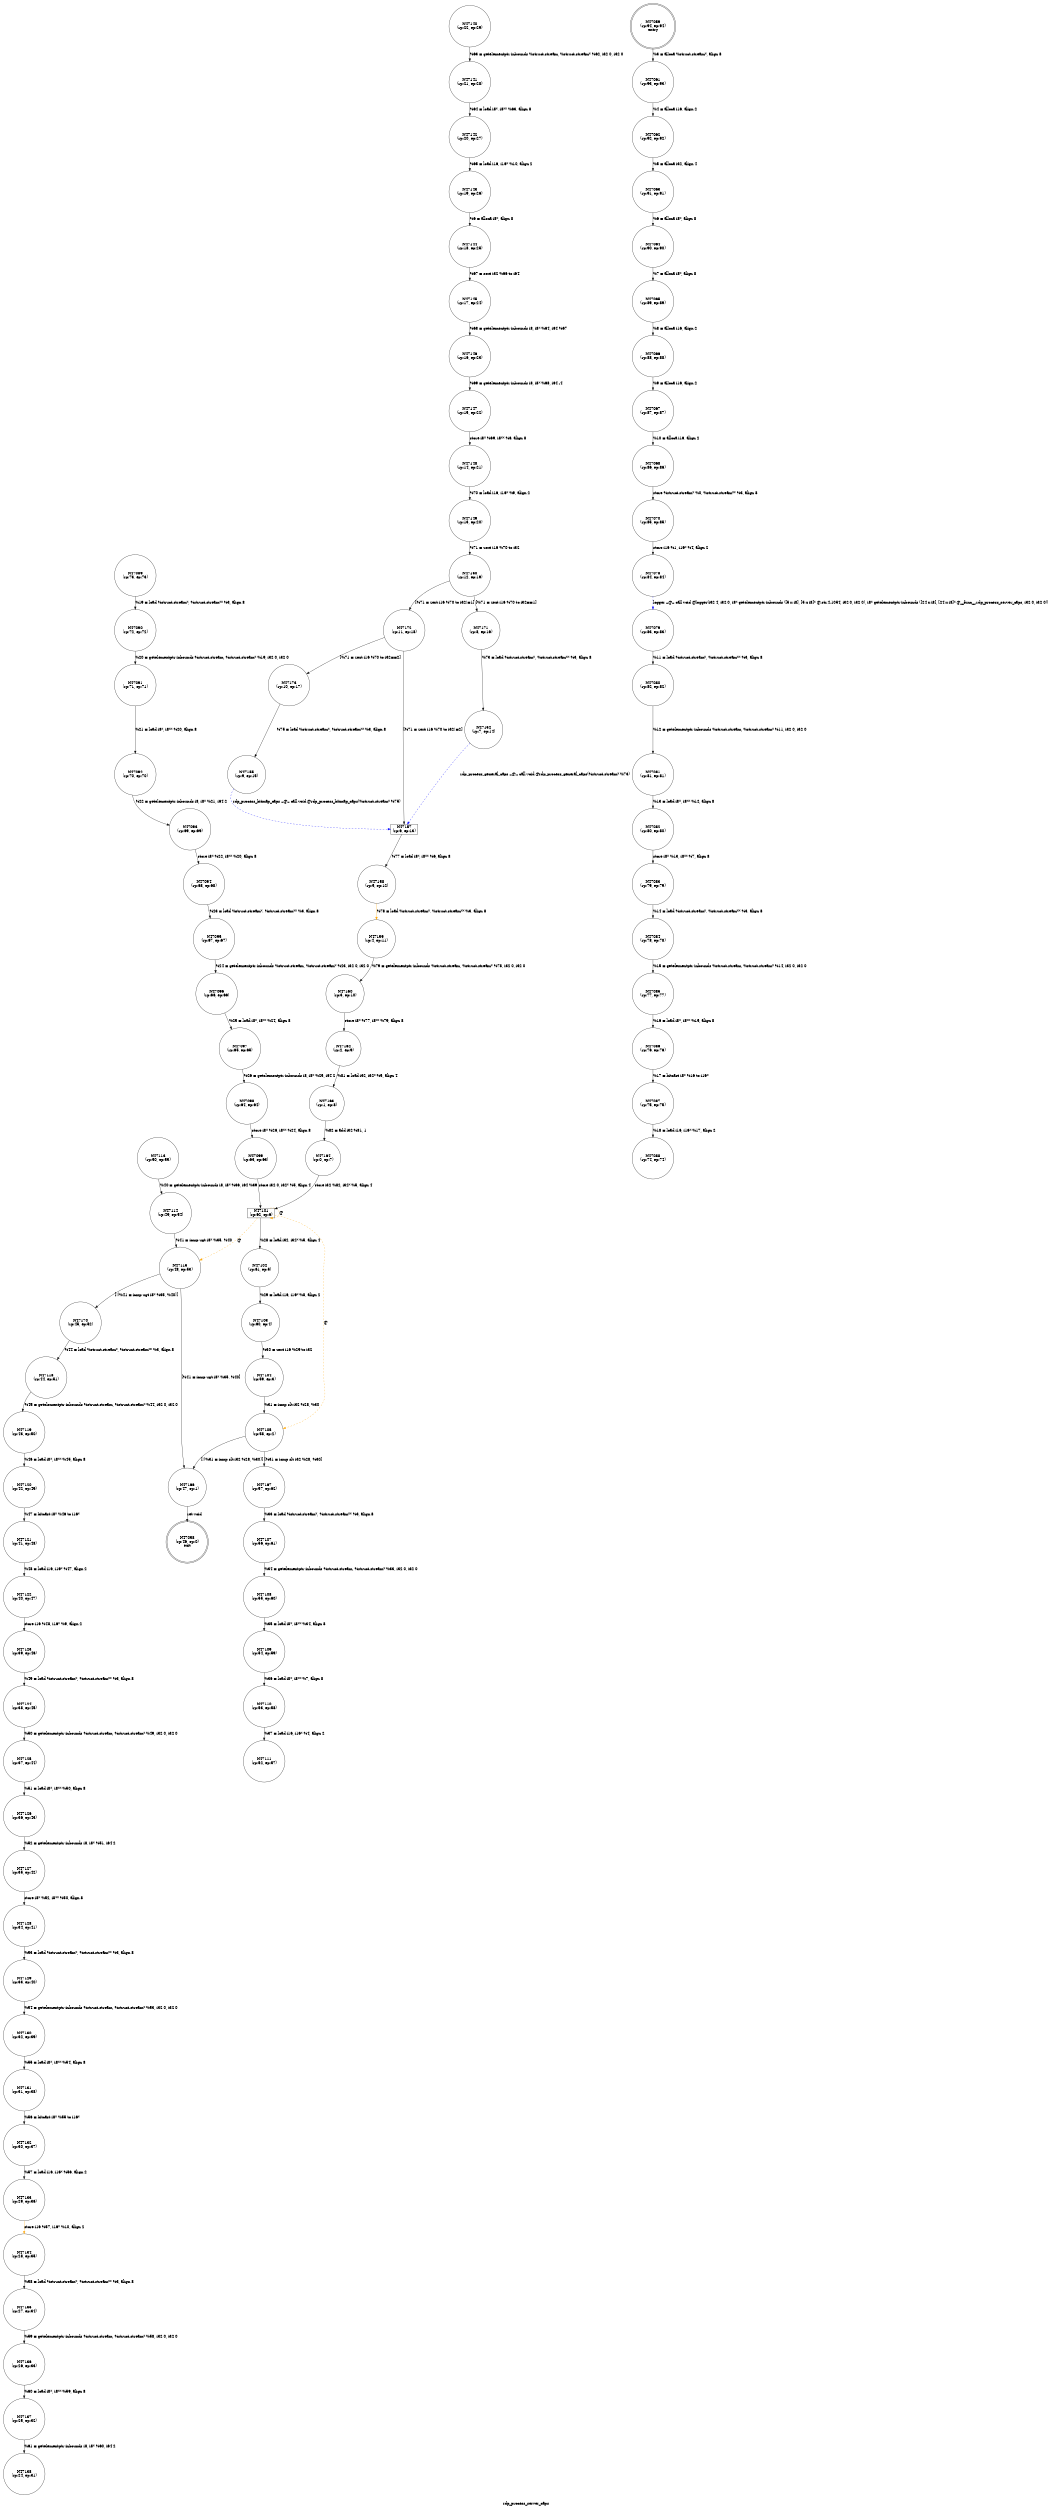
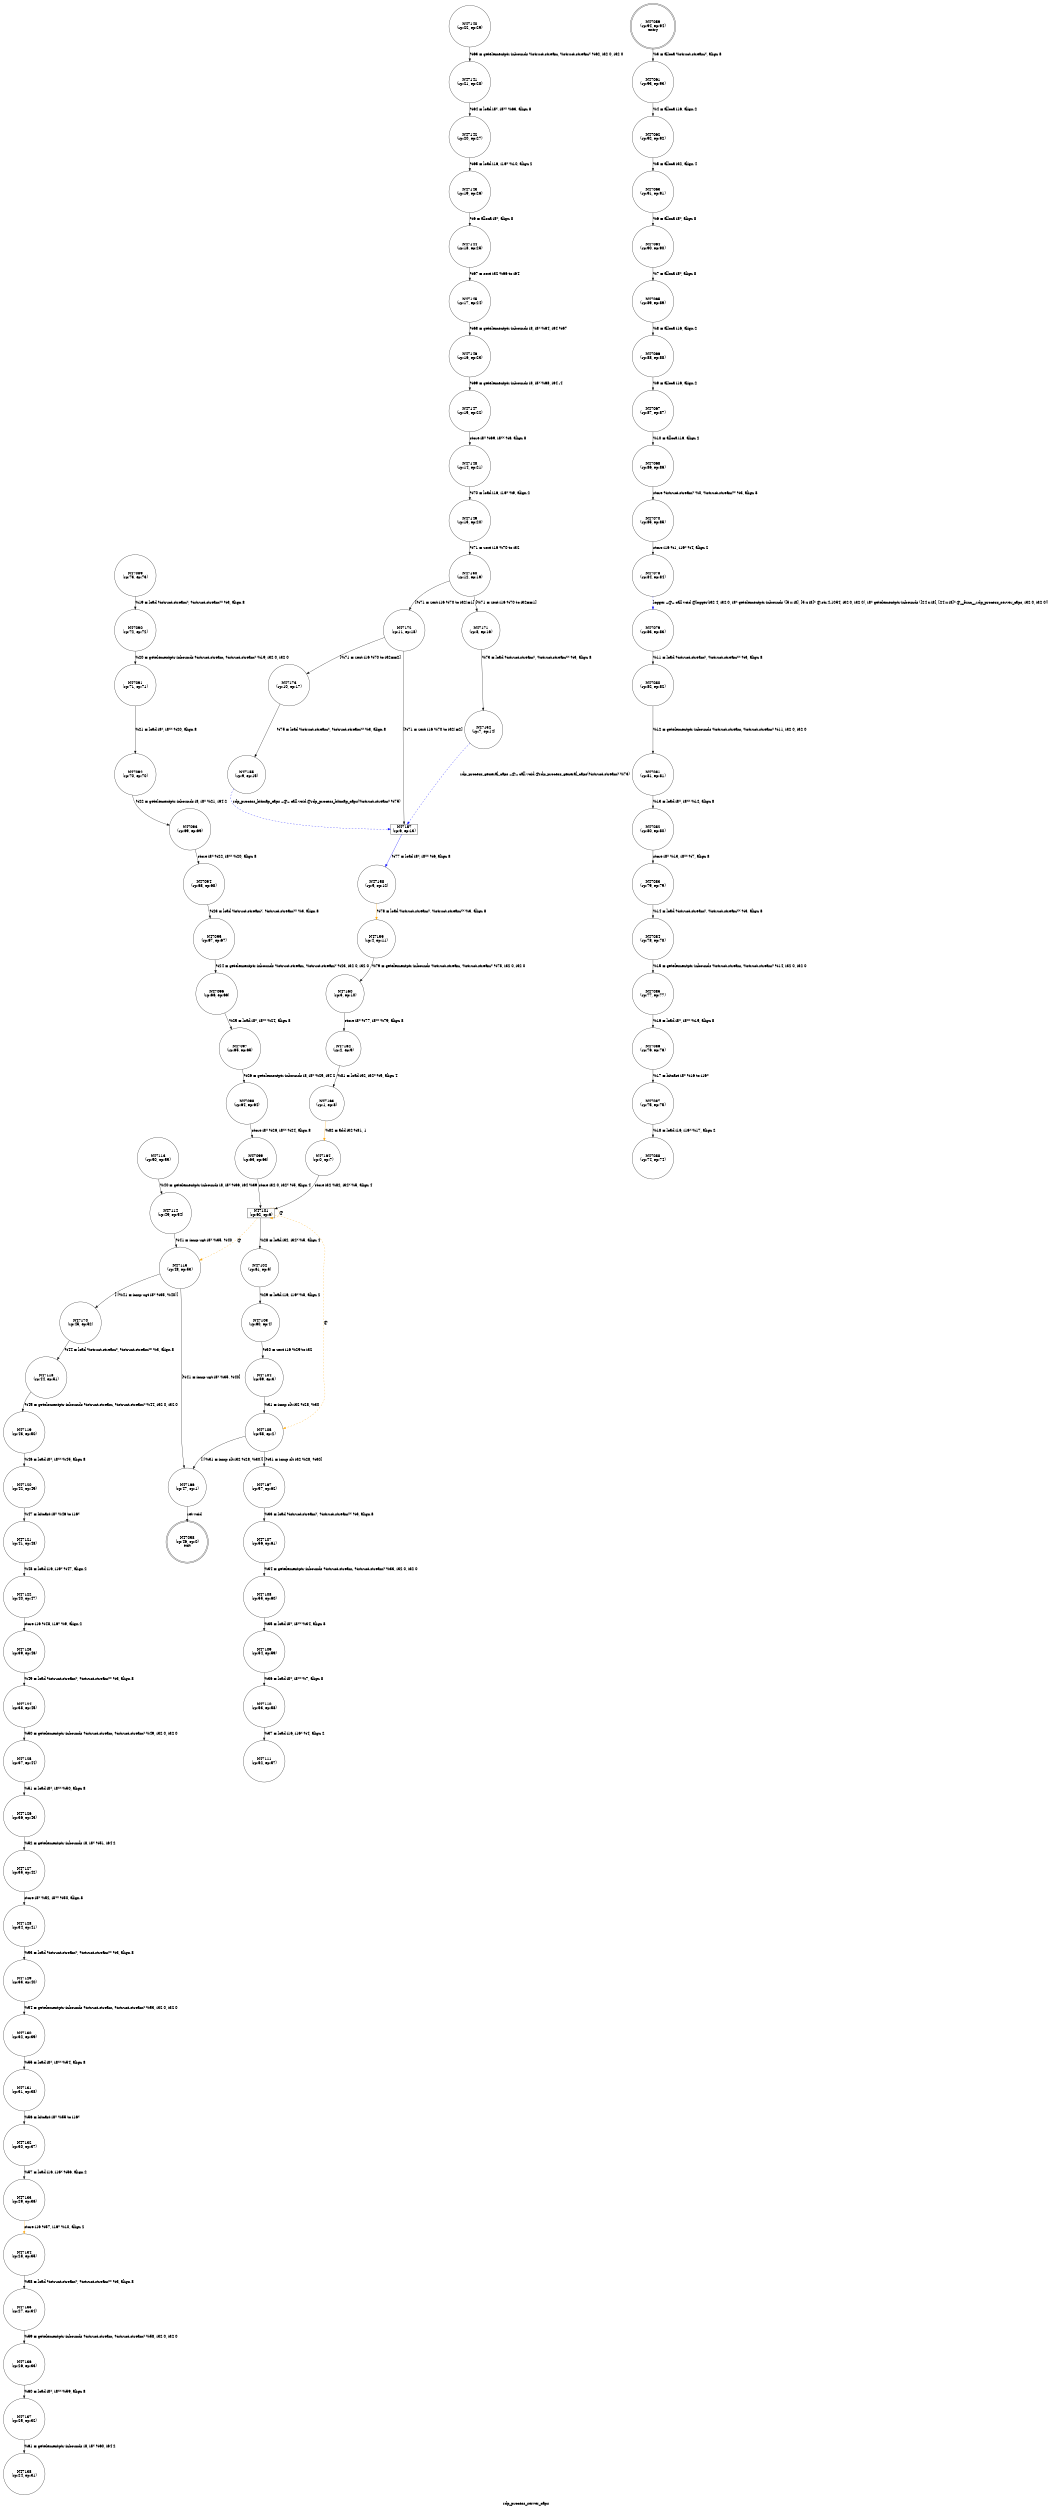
(394, 849) -> (394, 849)
(325, 1129) -> (325, 1129)
